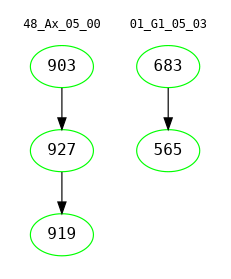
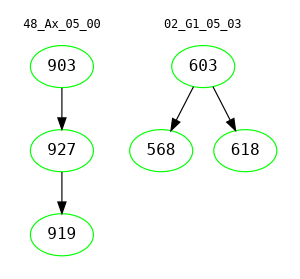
(169, 25) -> (203, 25)
(168, 67) -> (203, 67)
(168, 151) -> (161, 151)
none -> (245, 151)
